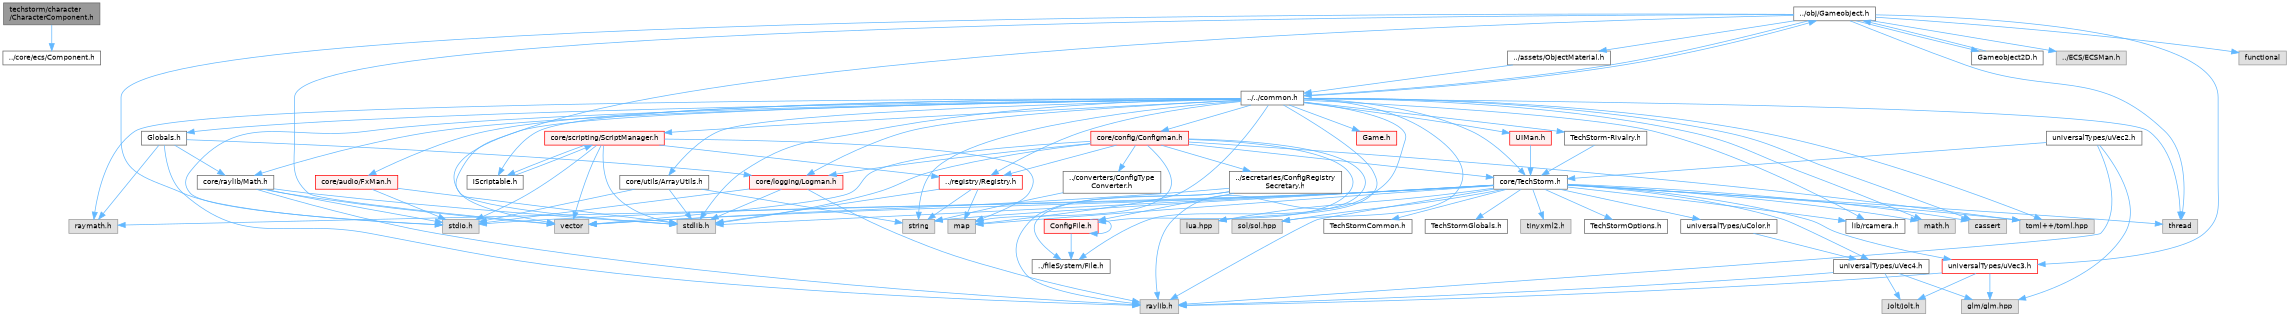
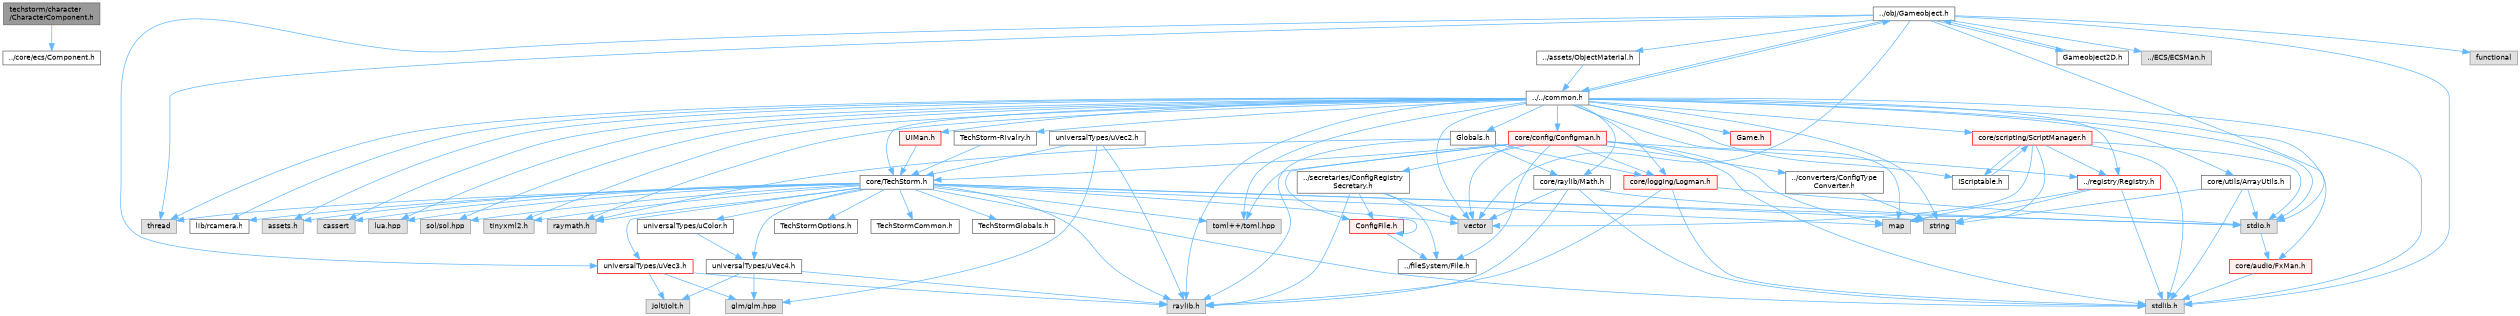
none -> (896, 122)
(390, 197) -> (2264, 243)
(1937, 226) -> (283, 226)
